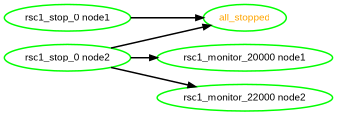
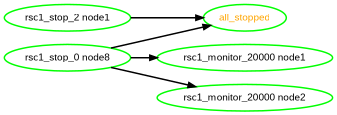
(67, 18) -> (67, 18)
(67, 58) -> (67, 58)
(245, 98) -> (245, 98)
